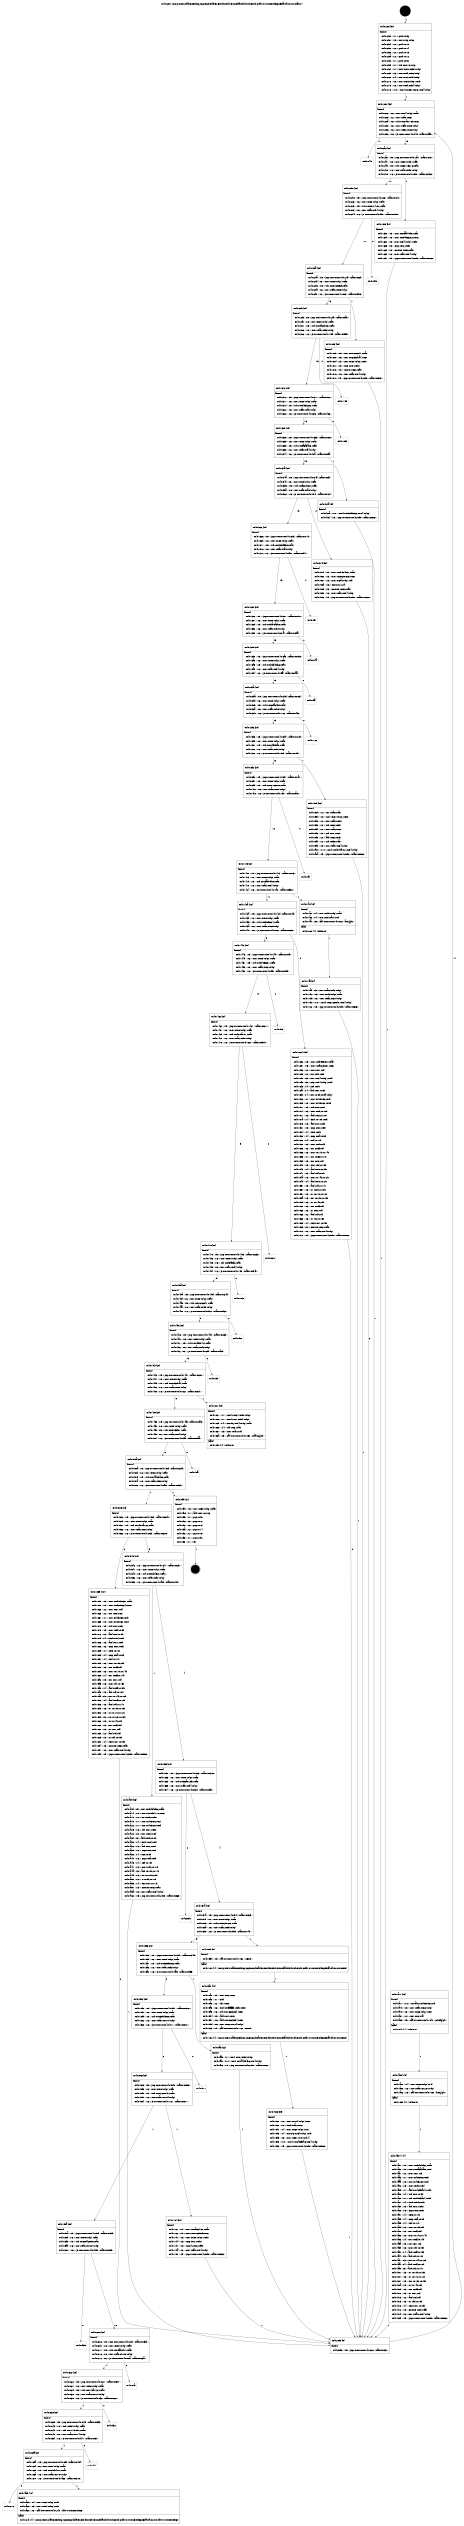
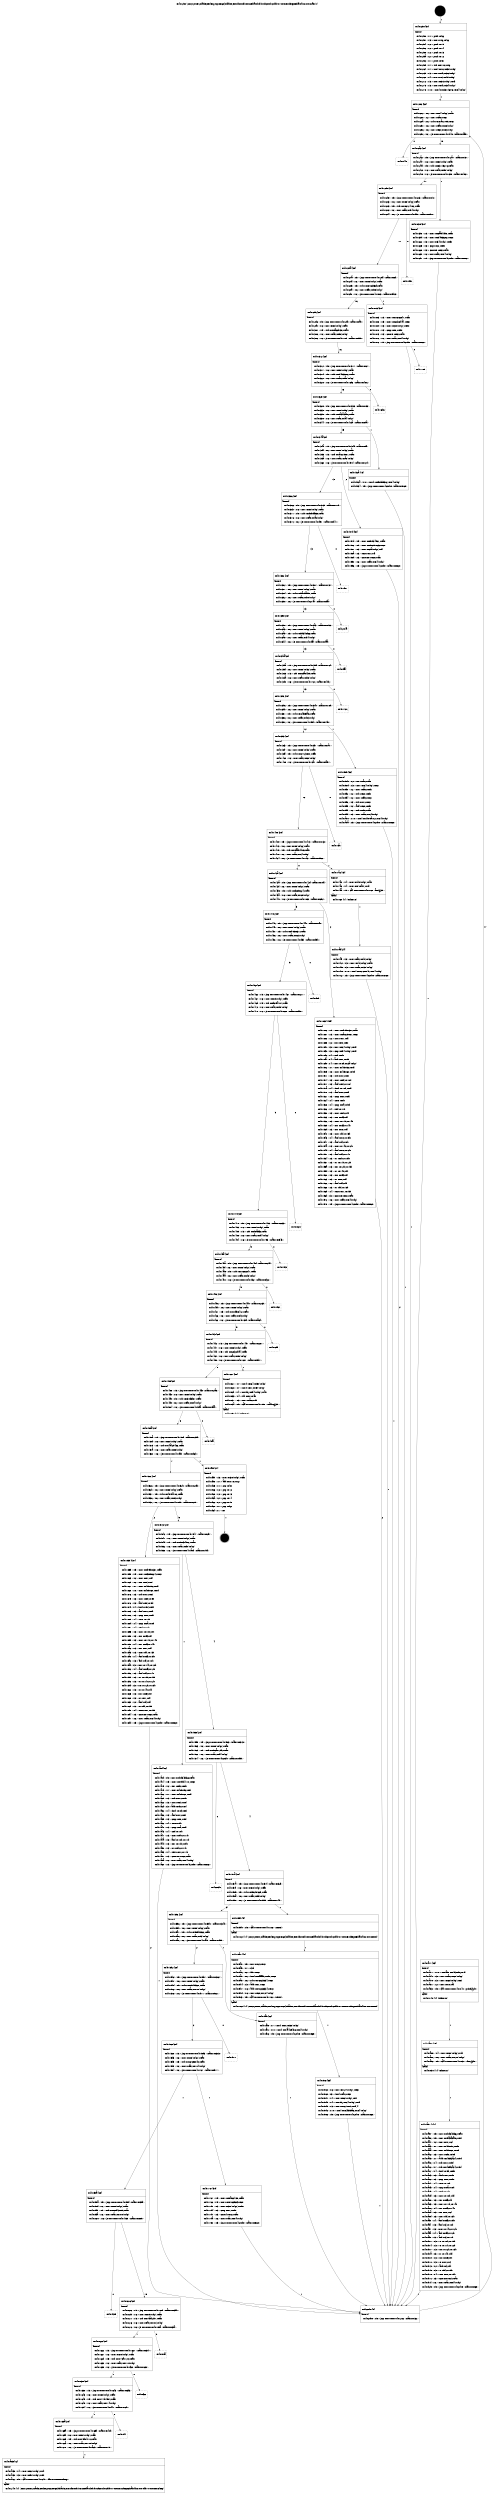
(319, 374) -> (415, 355)
(9, 2507) -> none
